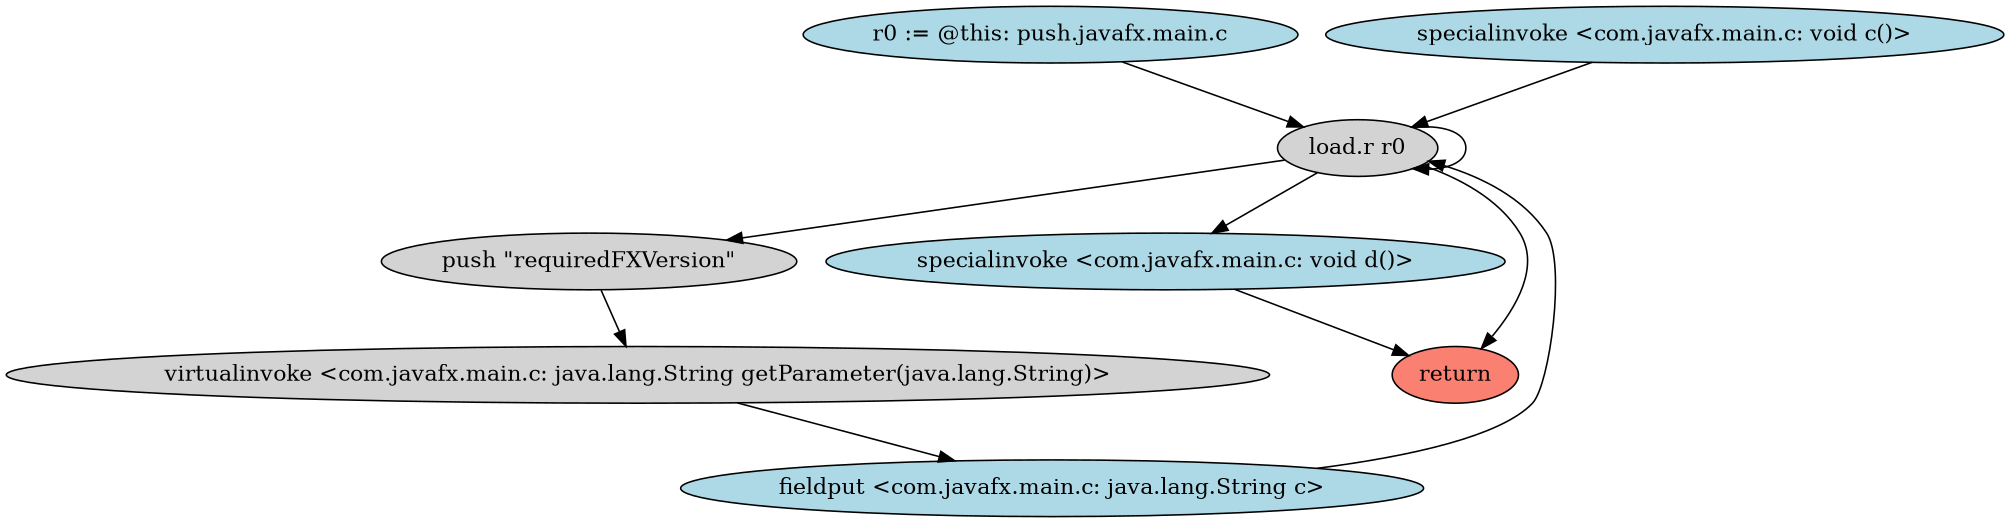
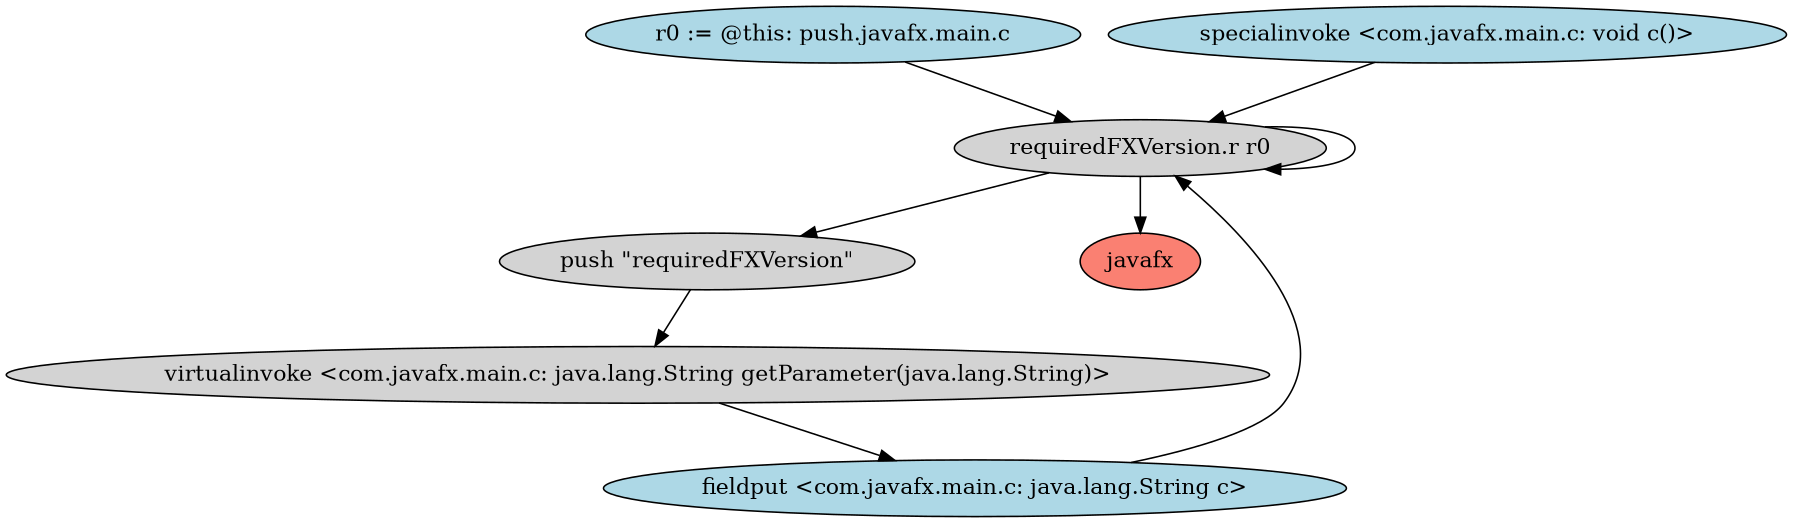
(1358, 148) -> (1140, 148)
(1166, 261) -> none
(1455, 375) -> (1140, 261)
